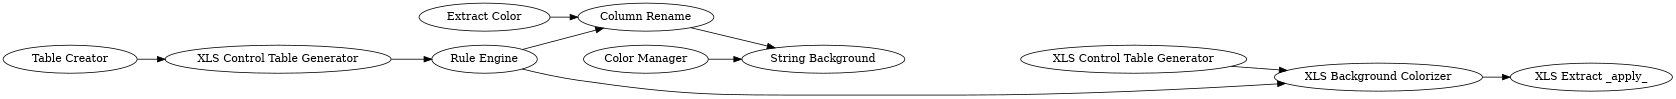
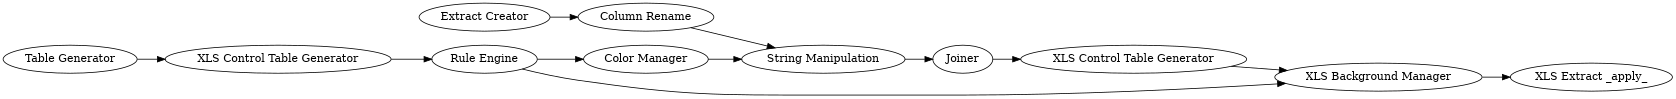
(485, 17) -> (485, 17)
(559, 40) -> (556, 59)
(70, 59) -> (70, 59)
(823, 59) -> (823, 59)
none -> (963, 59)
(1378, 77) -> (1378, 77)
